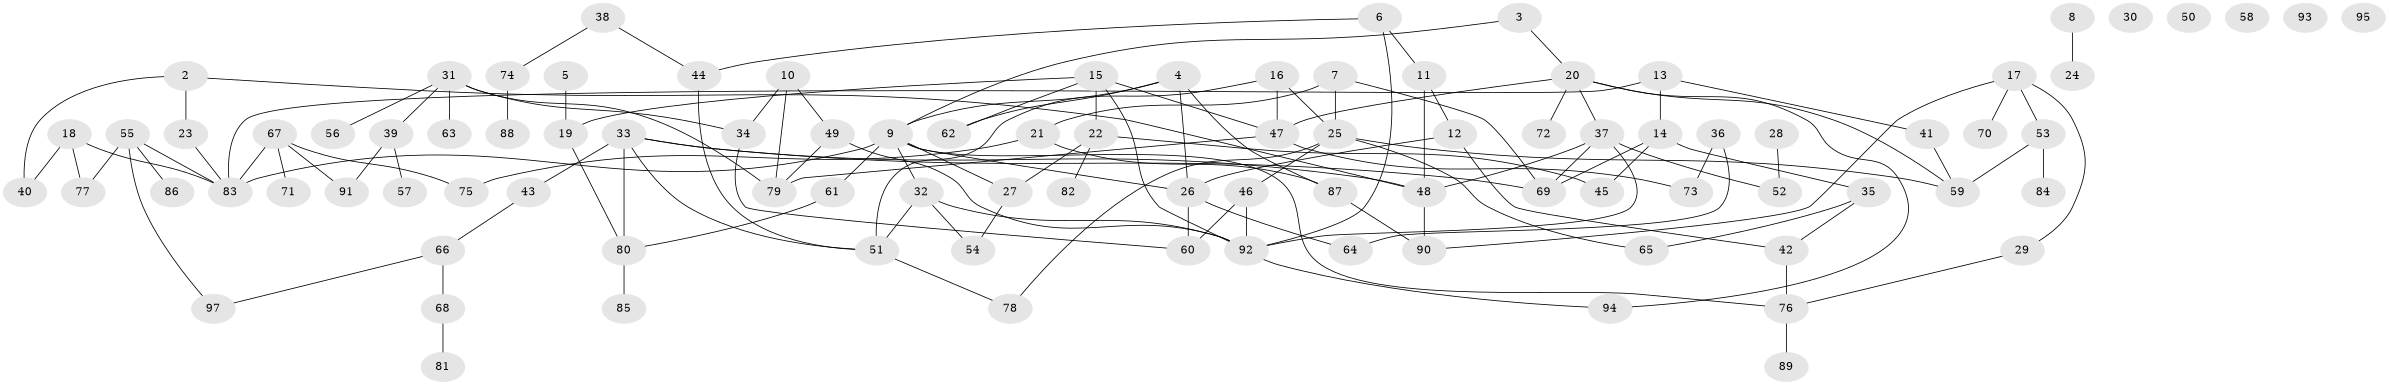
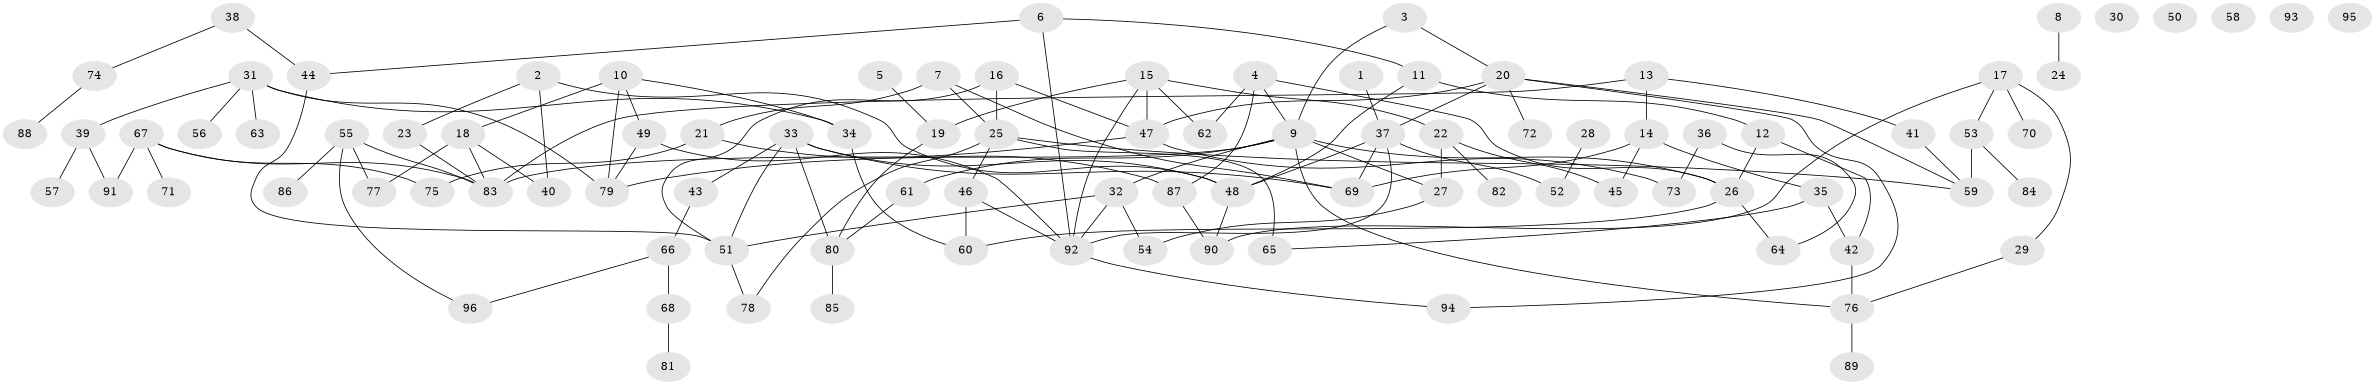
none -> (1361, 76)
none -> (560, 99)
(213, 309) -> (470, 309)
